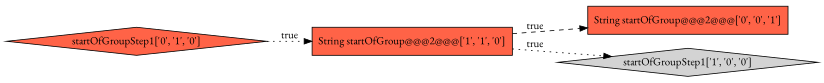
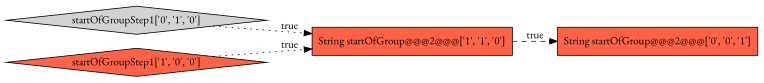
(137, 41) -> (137, 20)
(558, 52) -> (258, 53)
(688, 62) -> (137, 62)
